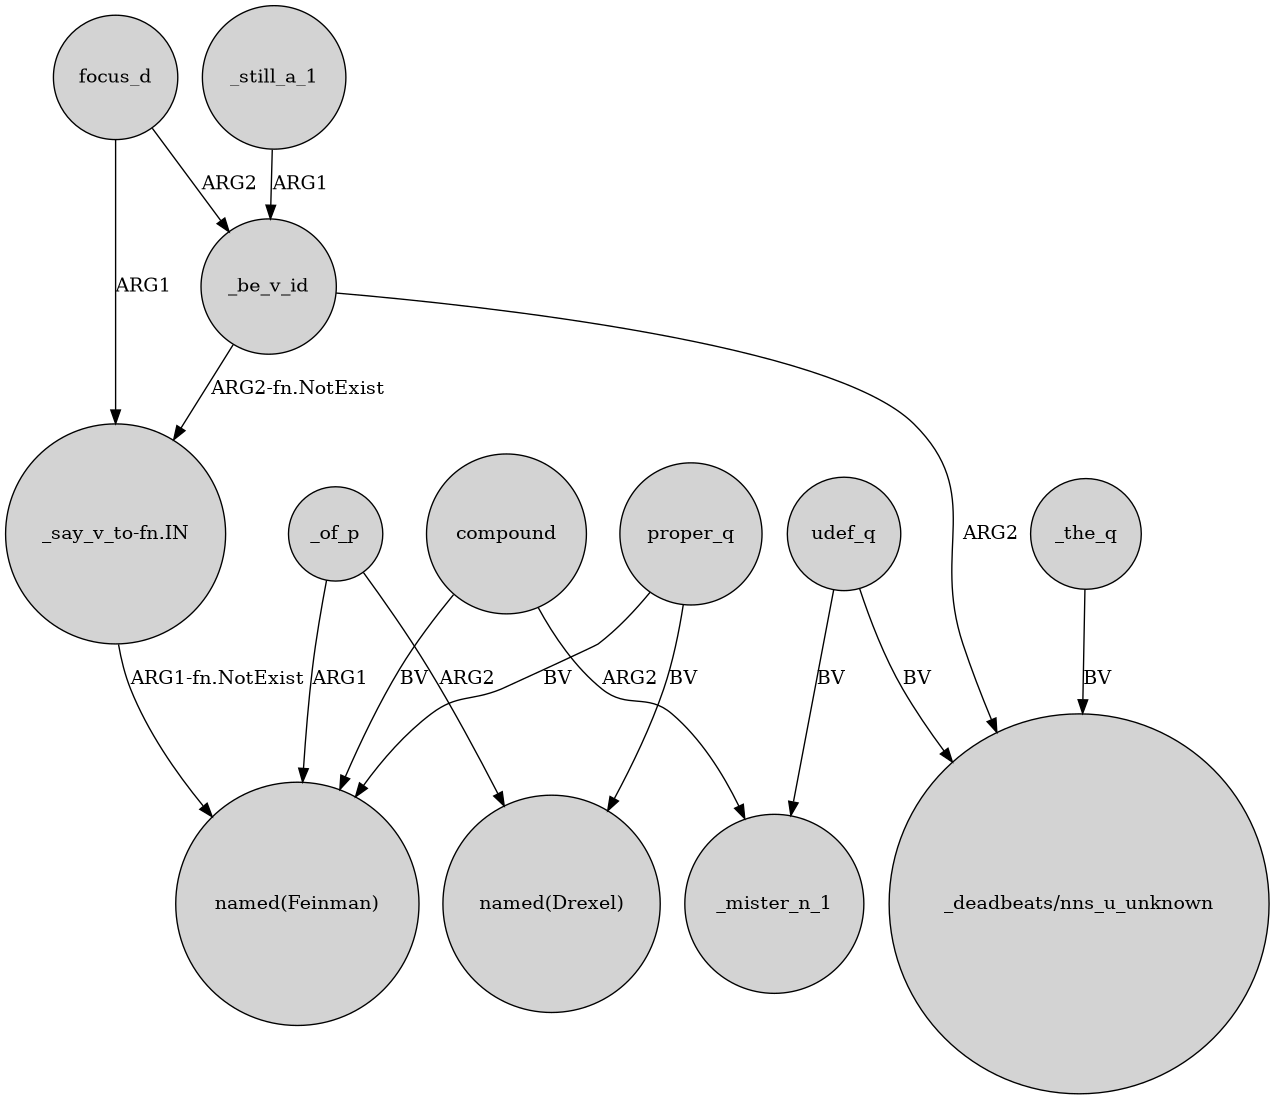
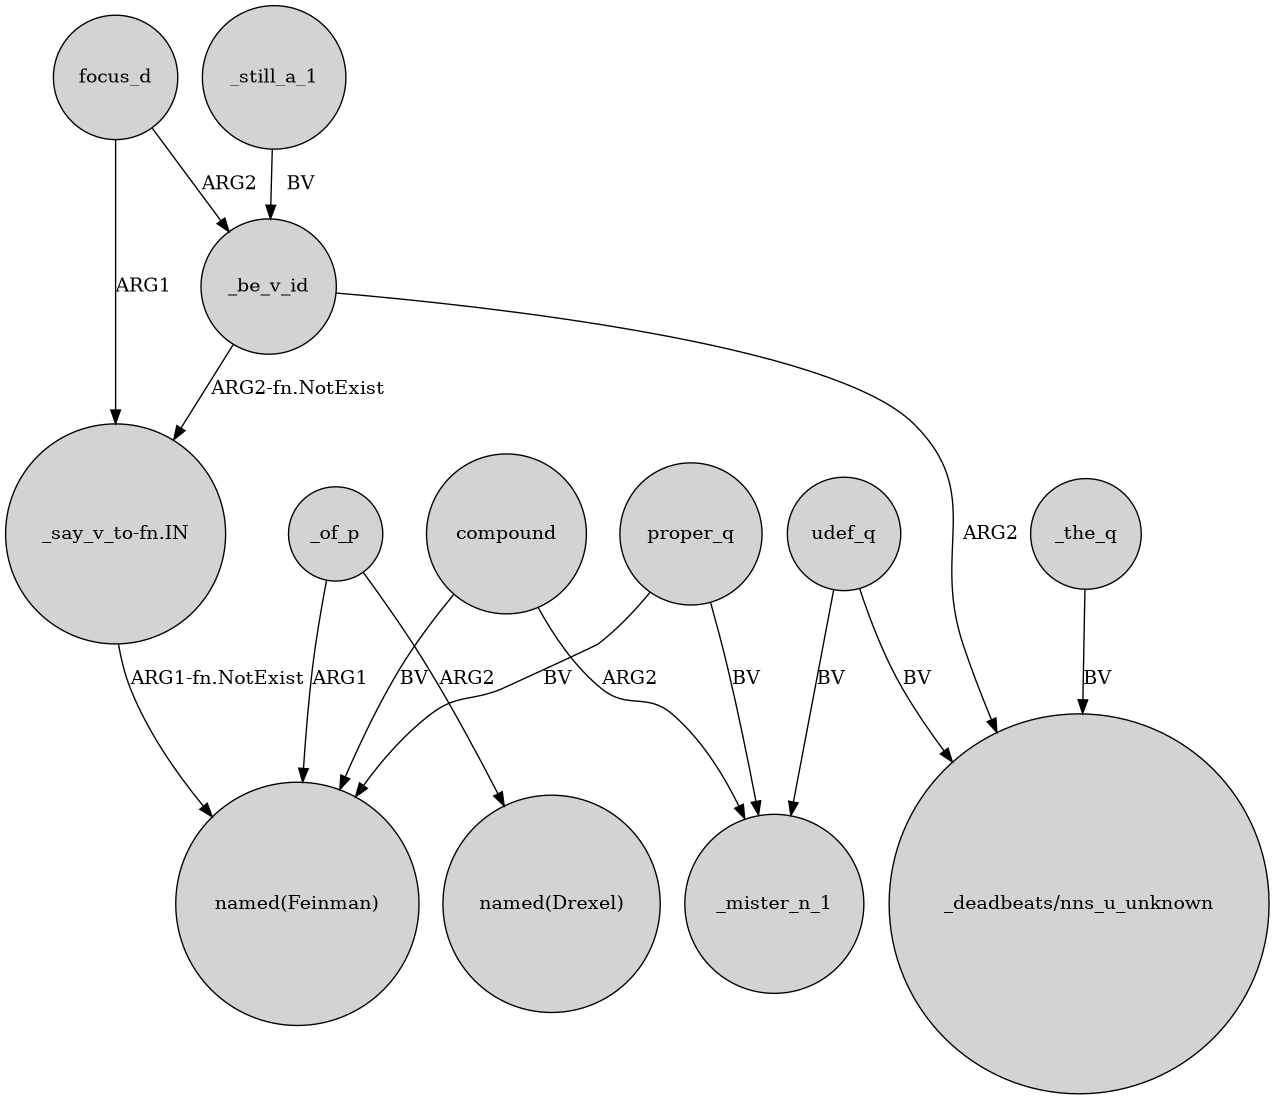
(301, 184) -> (301, 184)
(662, 695) -> (735, 702)
